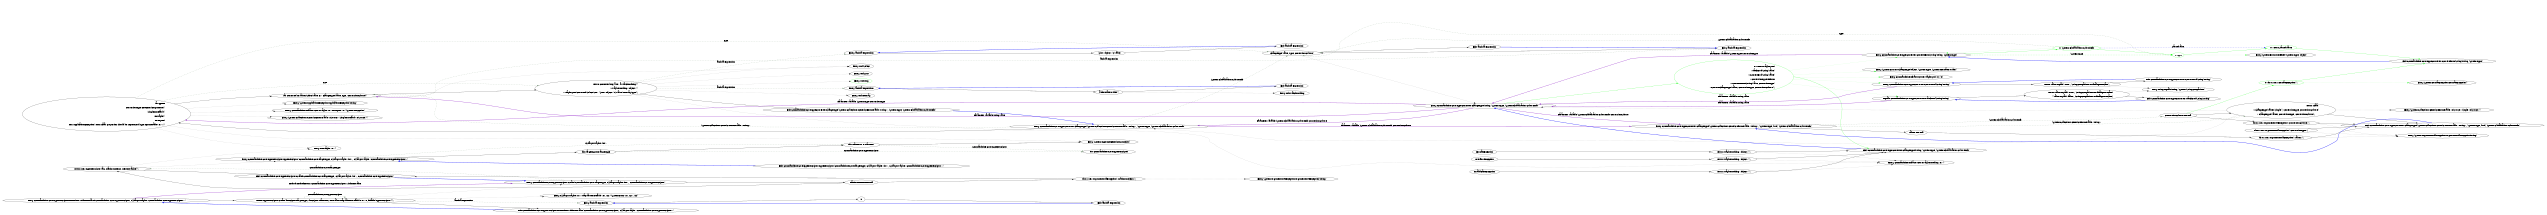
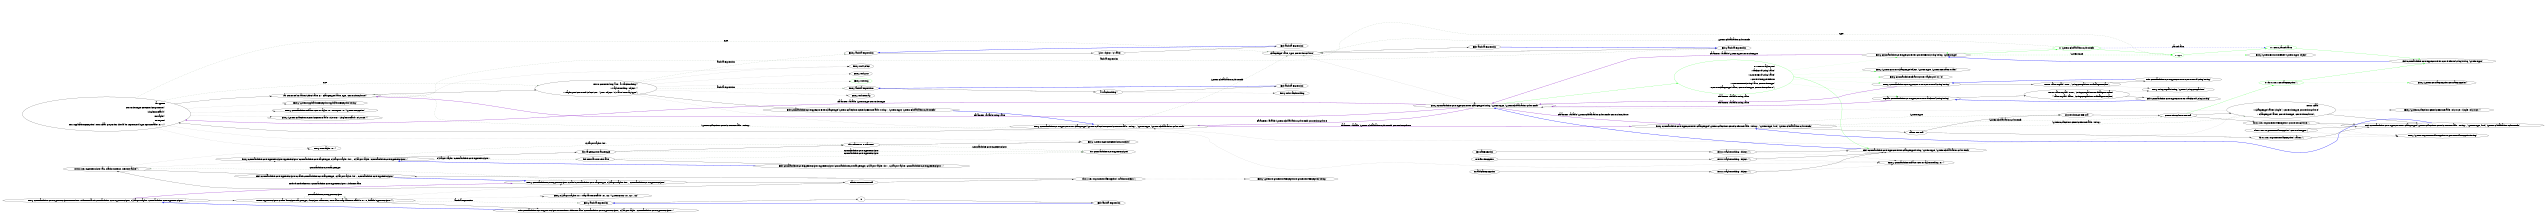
(1109, 92) -> (1109, 92)
none -> (2077, 115)
none -> (596, 159)
